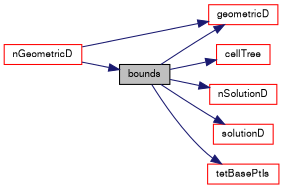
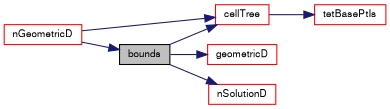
(140, 35) -> (143, 25)
(179, 124) -> (286, 15)
(243, 134) -> none
